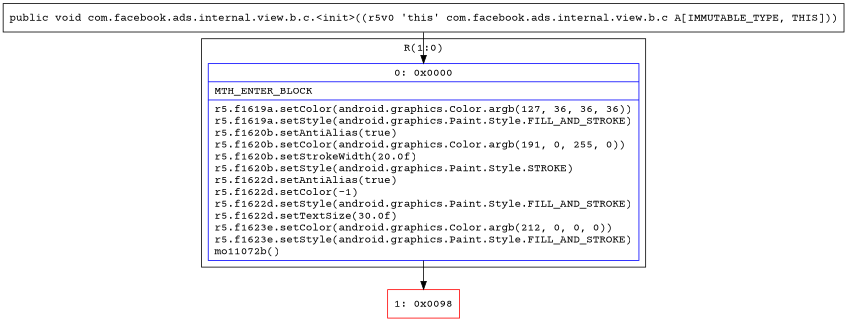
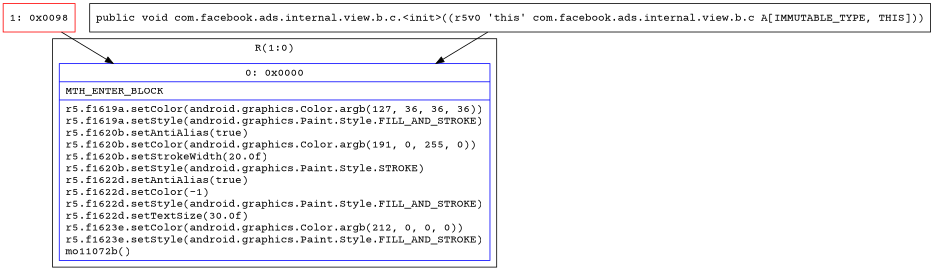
(424, 272) -> (84, 46)
